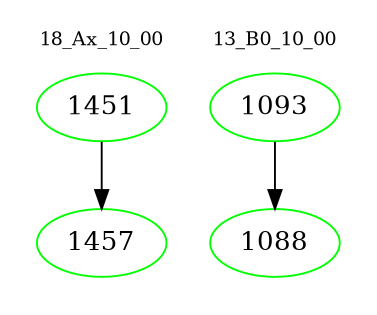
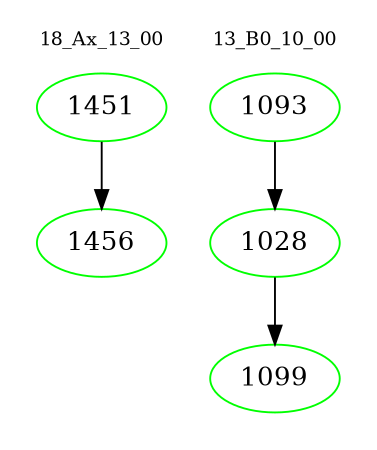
(102, 40) -> (102, 40)
(102, 243) -> (102, 243)
(275, 243) -> (275, 243)
none -> (275, 379)
